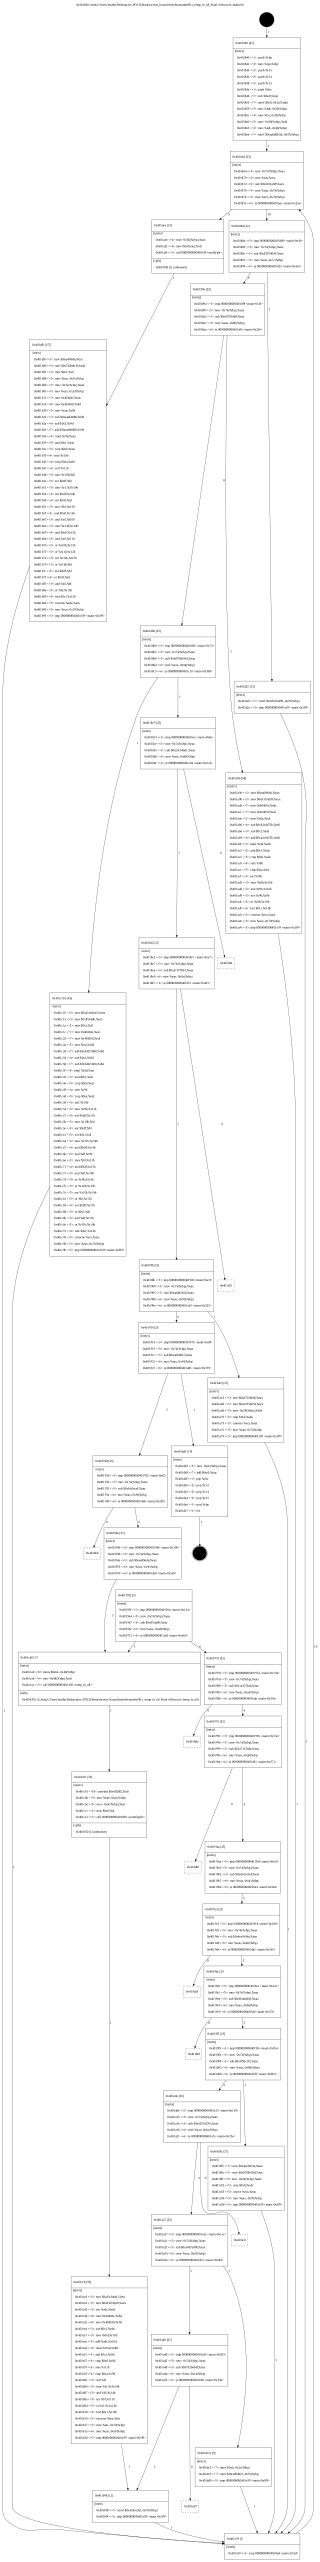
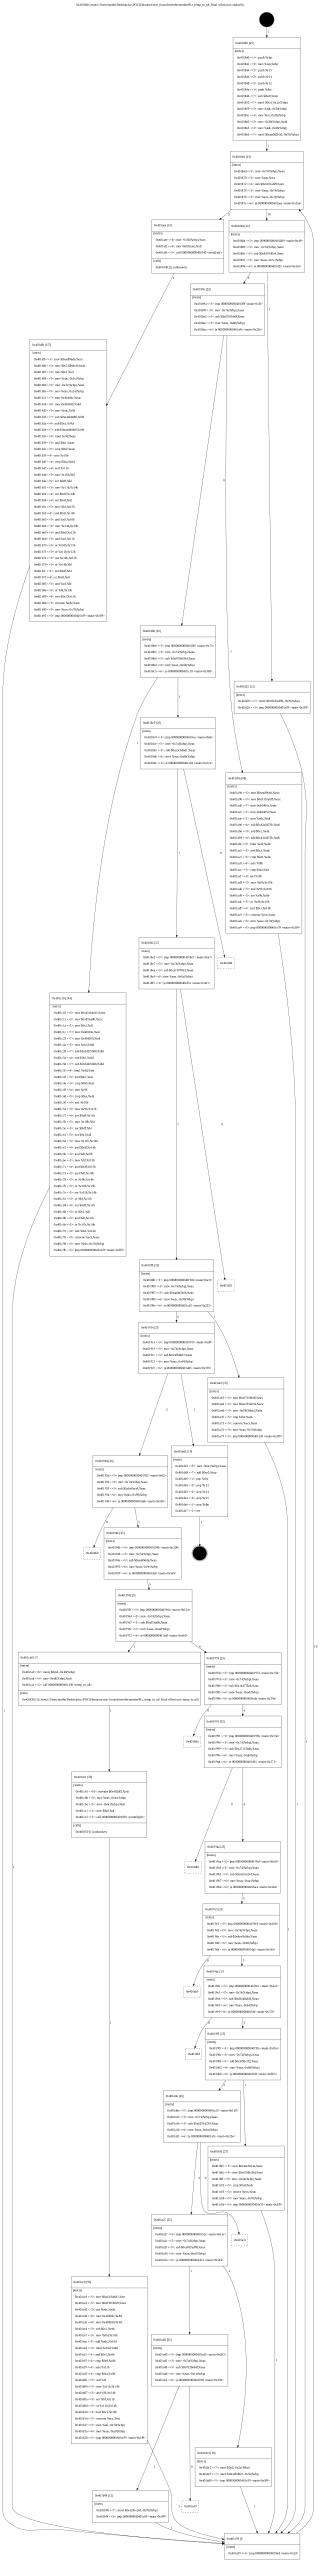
(105, 1613) -> (148, 1583)
(125, 2466) -> (172, 2504)
